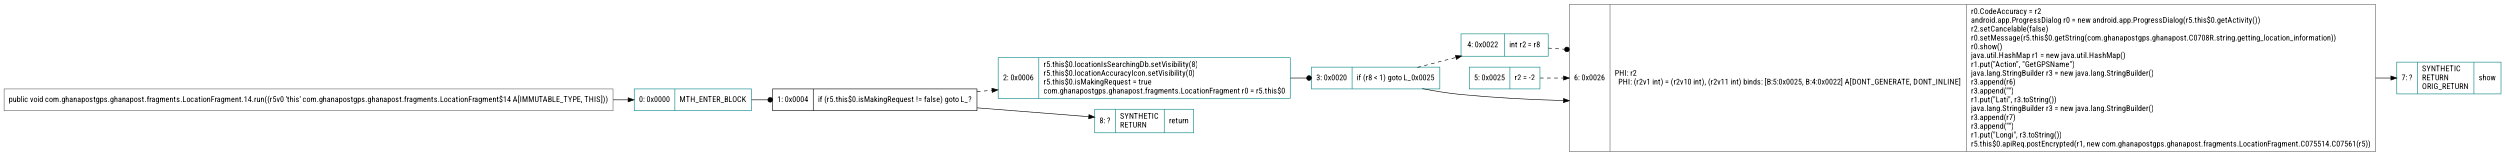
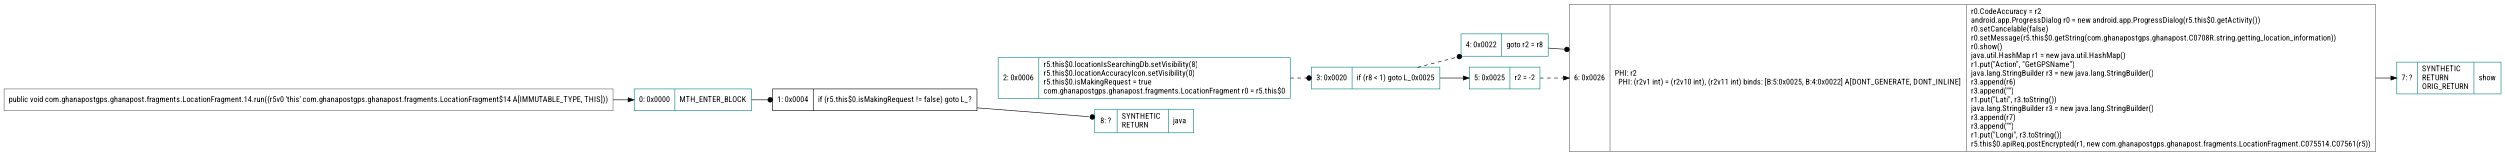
(2010, 29) -> (2010, 29)
(1525, 45) -> (1525, 45)
(1556, 49) -> (1556, 49)
(1437, 62) -> (1437, 62)
(1298, 78) -> (1298, 78)
(984, 91) -> none
(1493, 97) -> (1452, 78)
(1033, 112) -> (1033, 112)
(1179, 121) -> (1180, 121)
